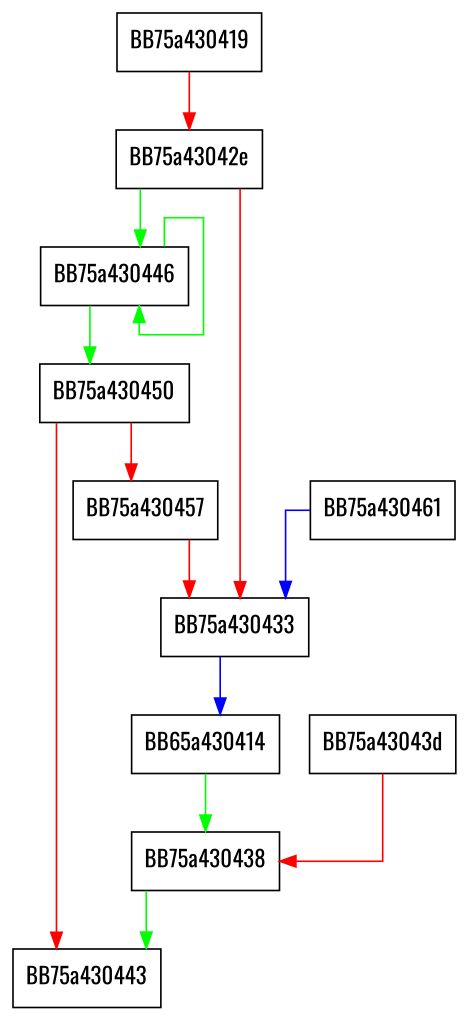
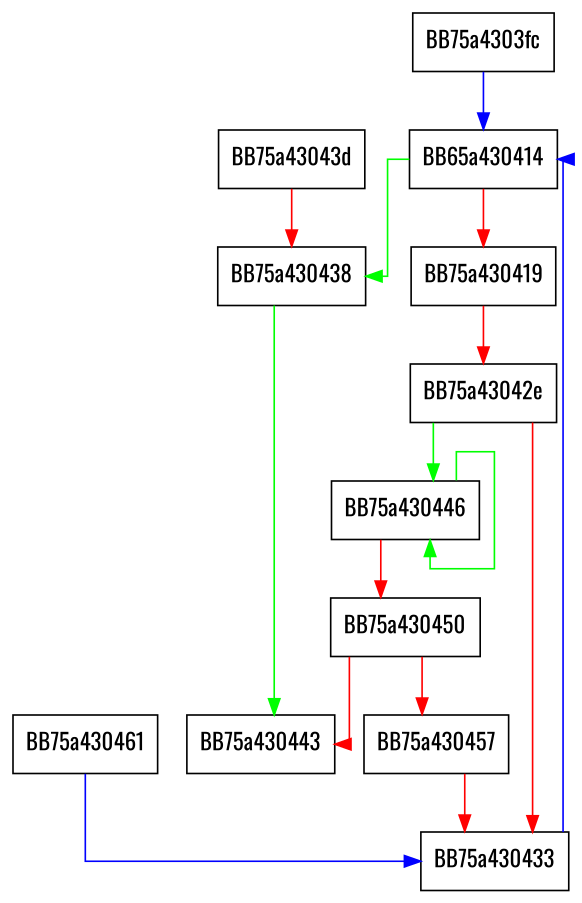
none -> (483, 42)
none -> (483, 209)
(90, 326) -> (381, 560)
